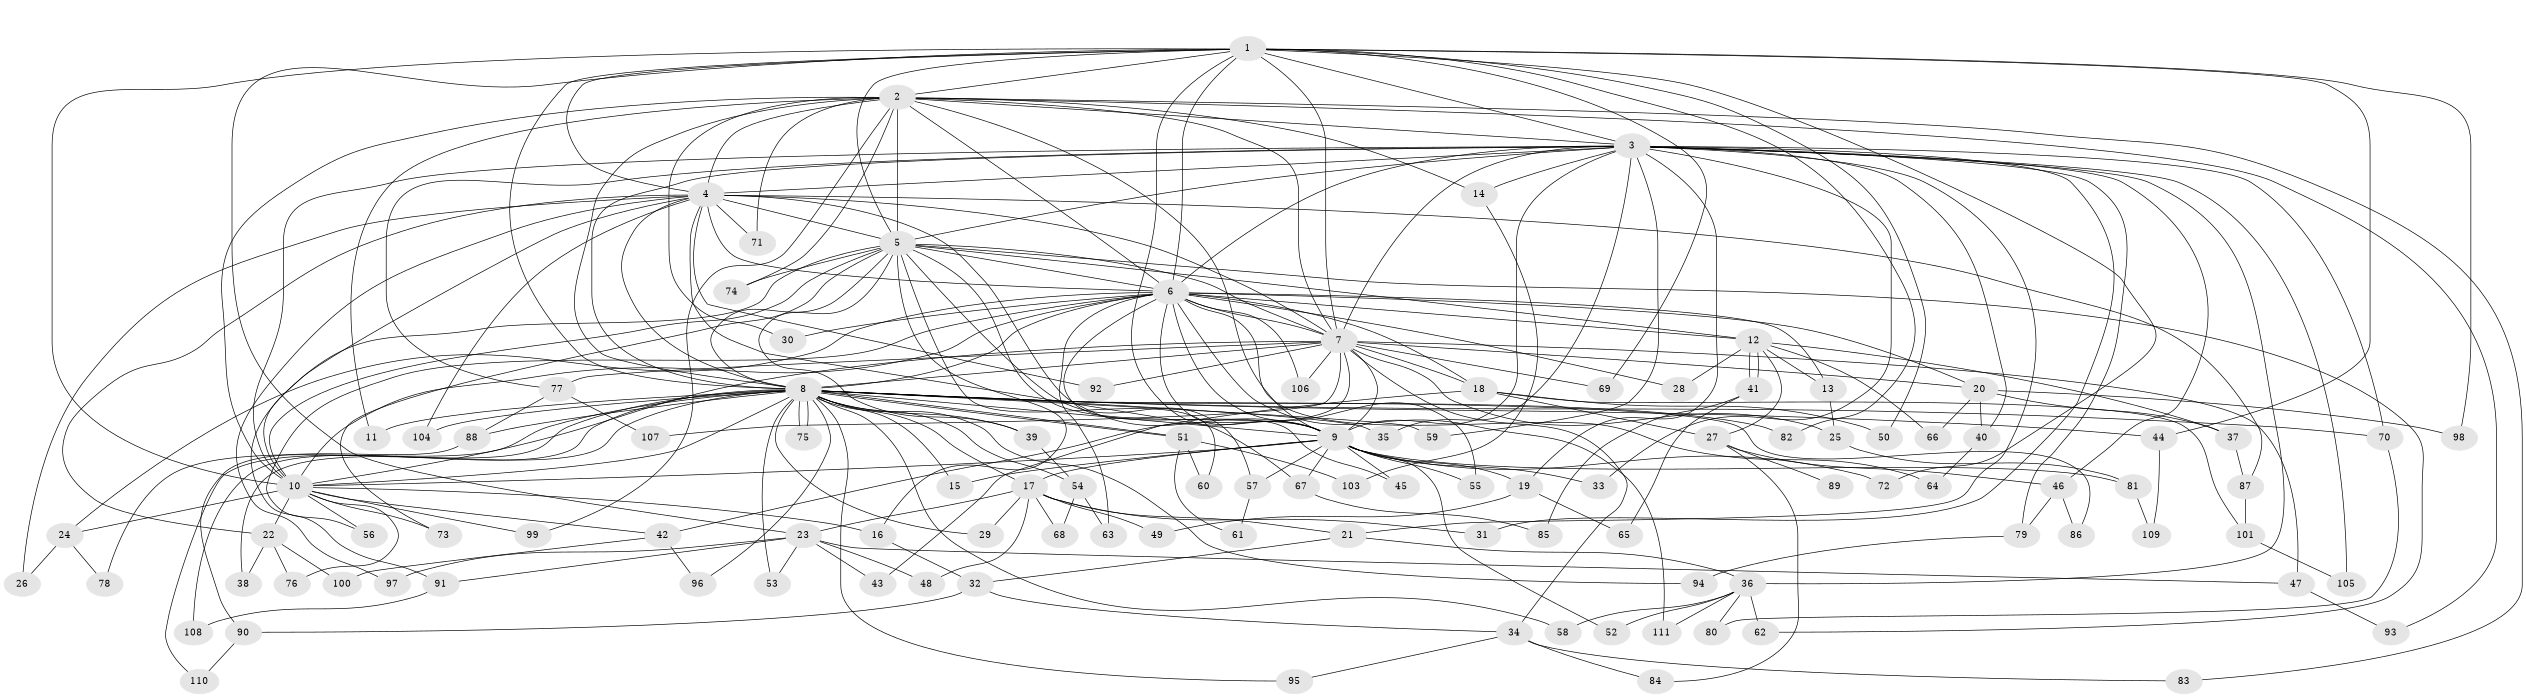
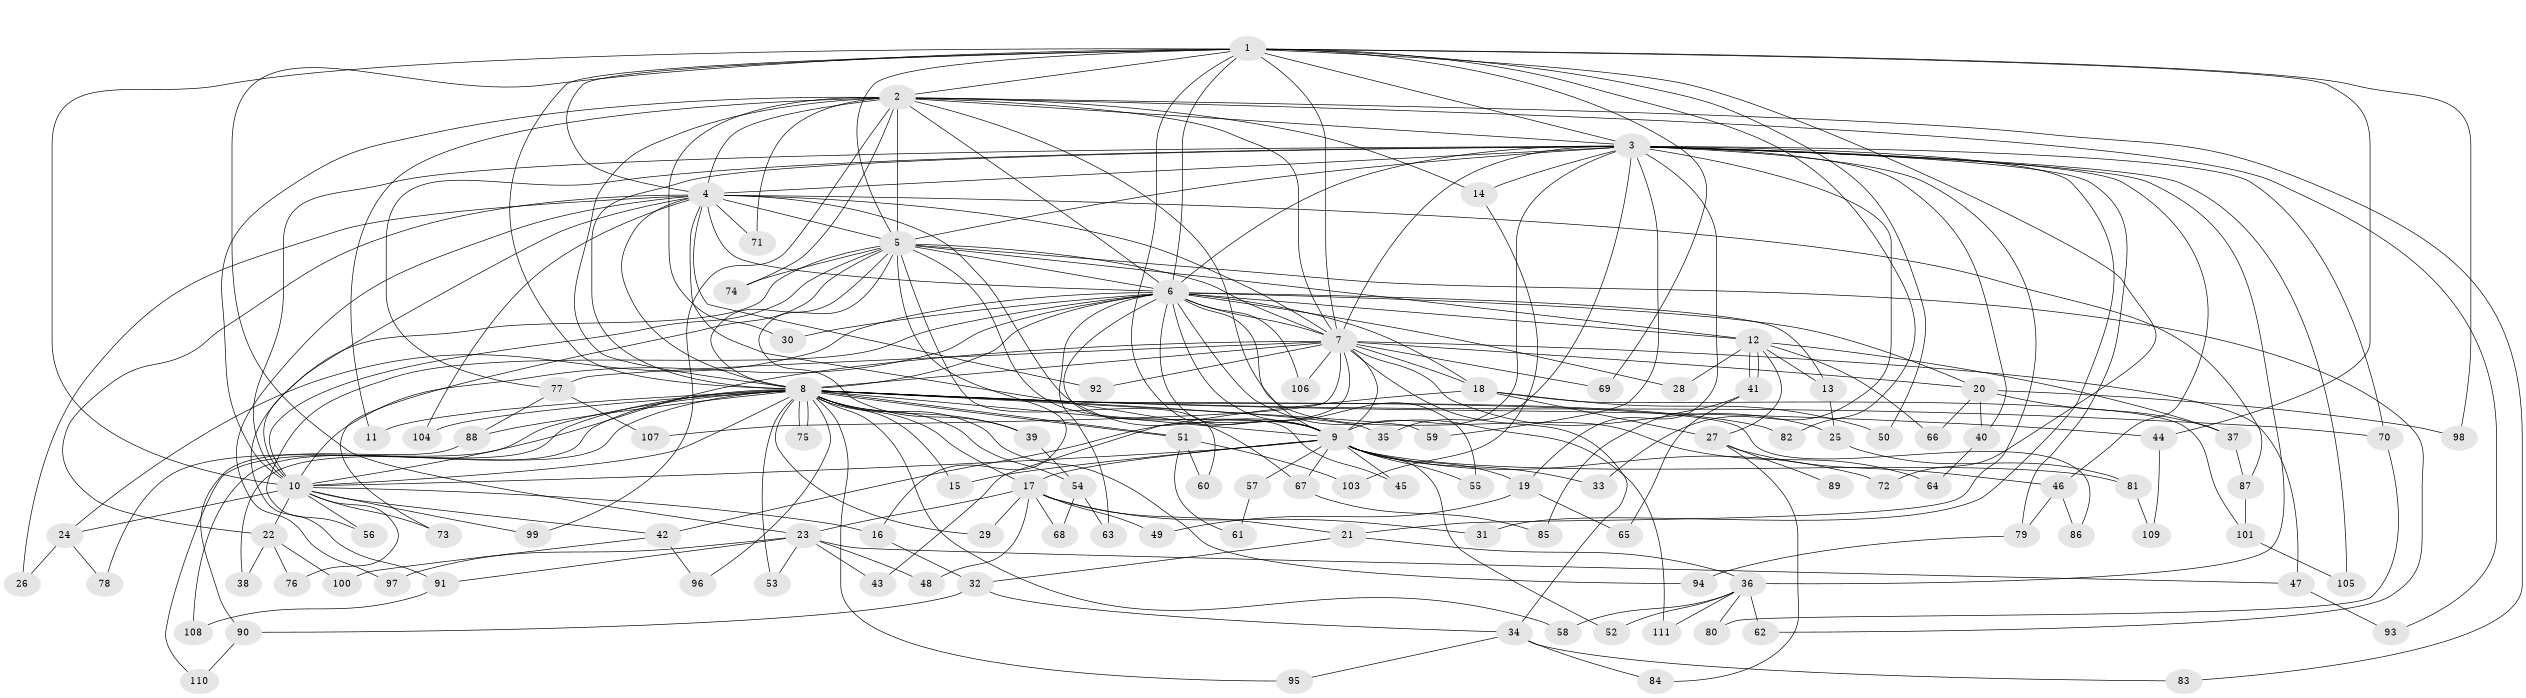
(1047, 392) -> none
